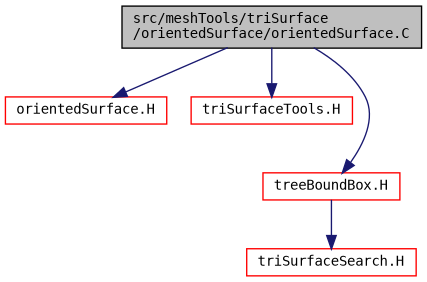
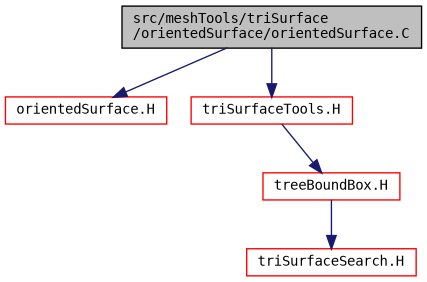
(365, 96) -> (297, 143)
